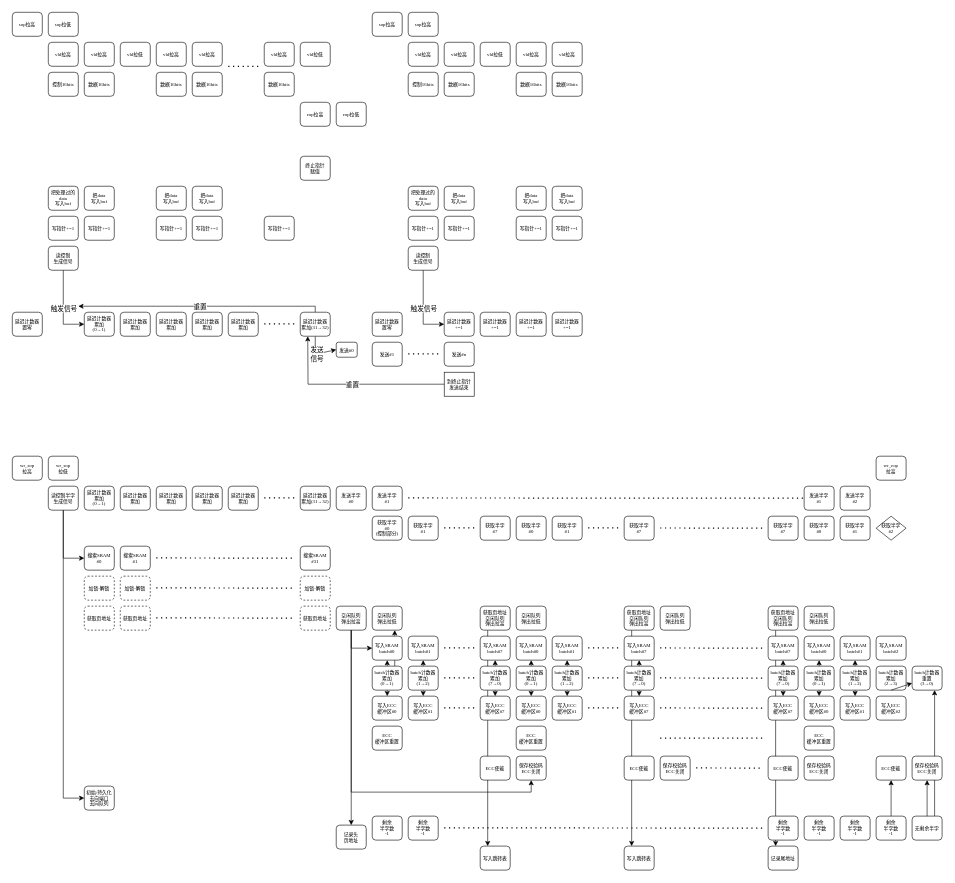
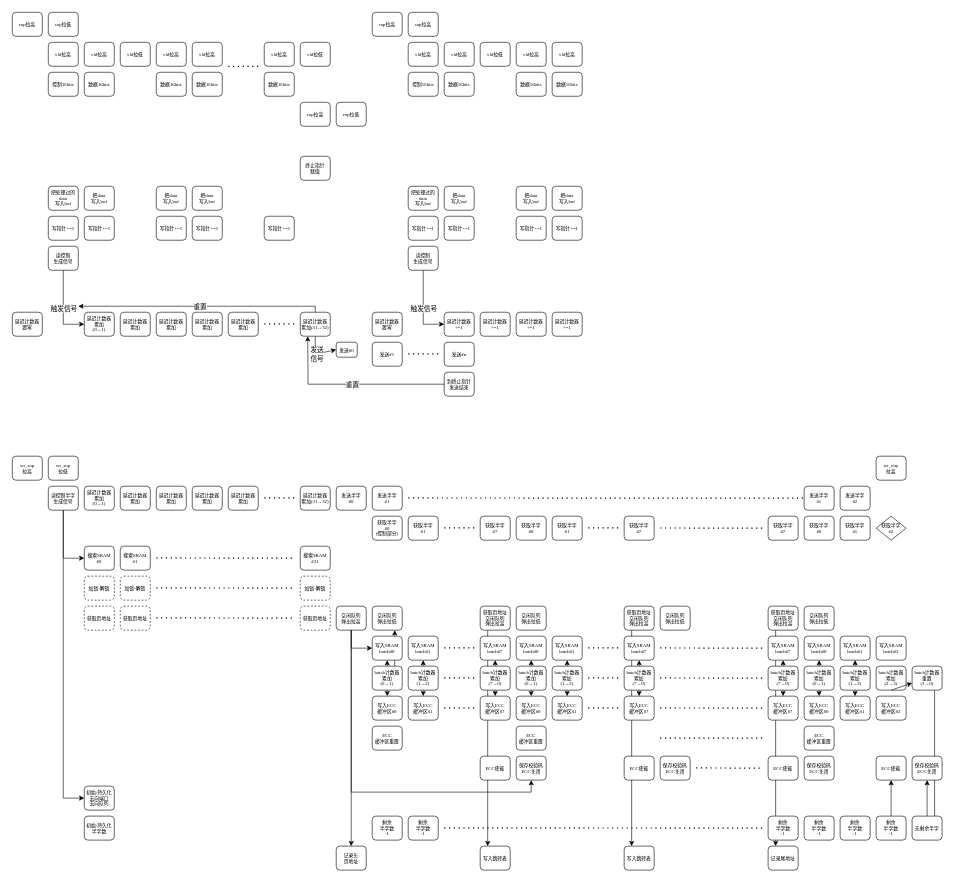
(459, 384) -> (459, 384)
(935, 695) -> (935, 693)
none -> (99, 828)
(351, 837) -> (351, 858)
